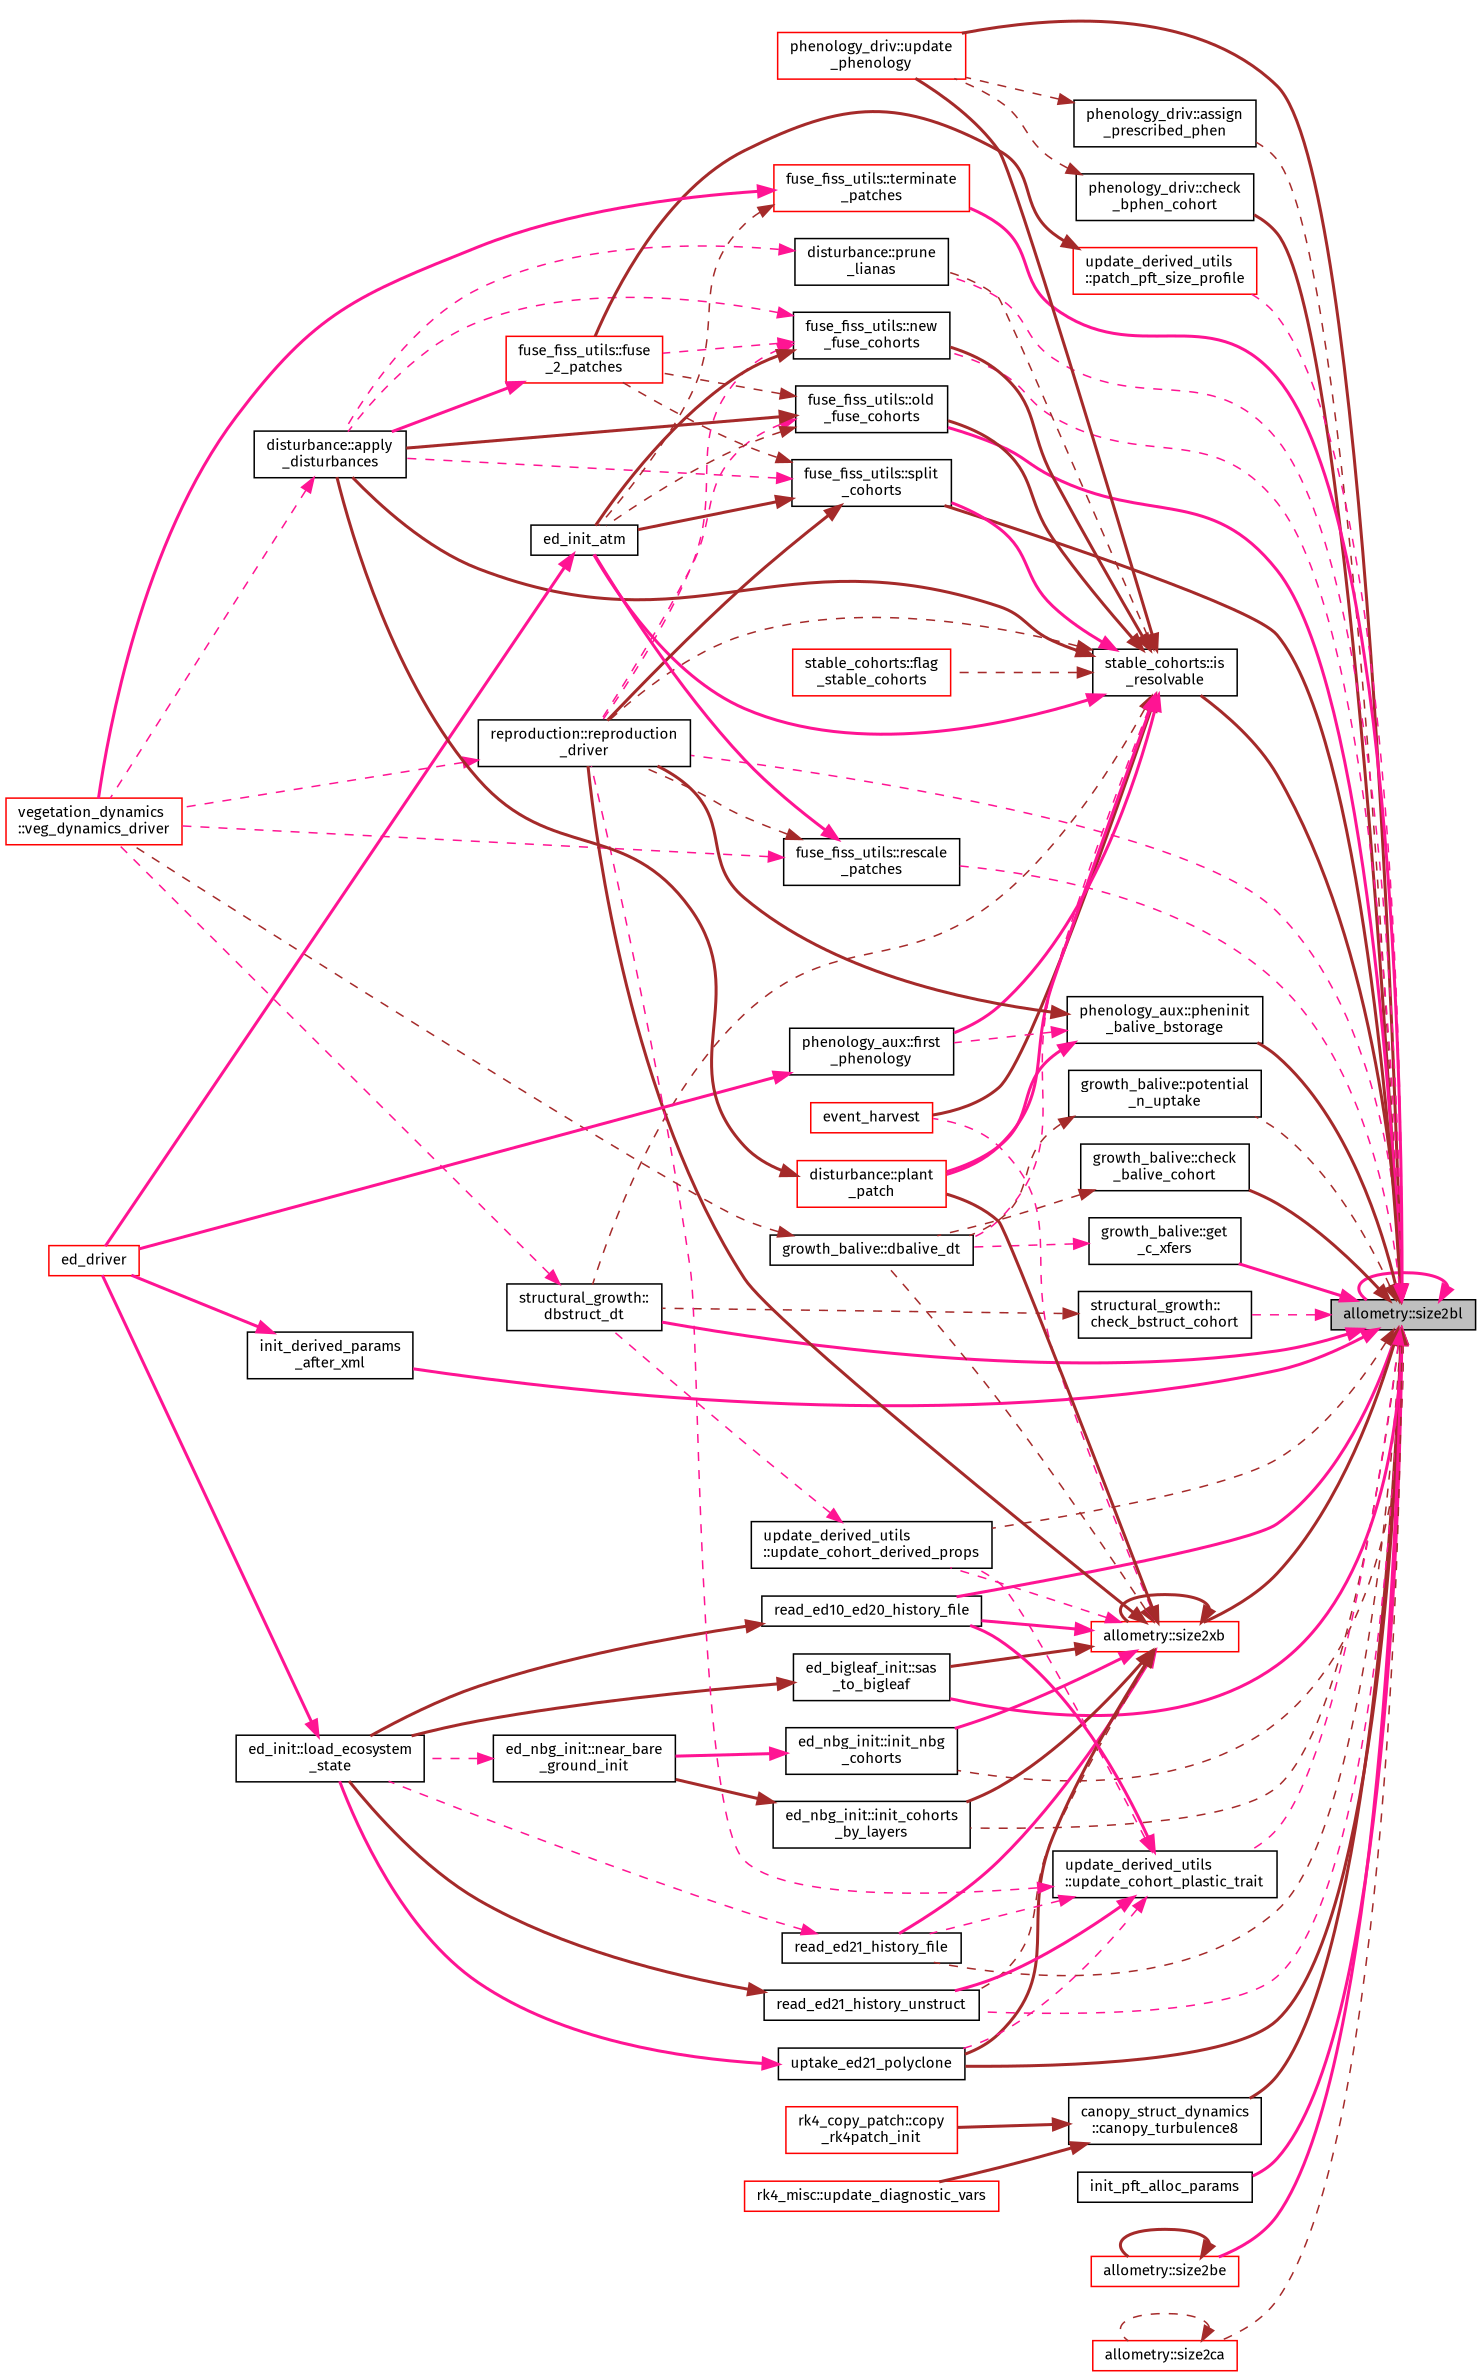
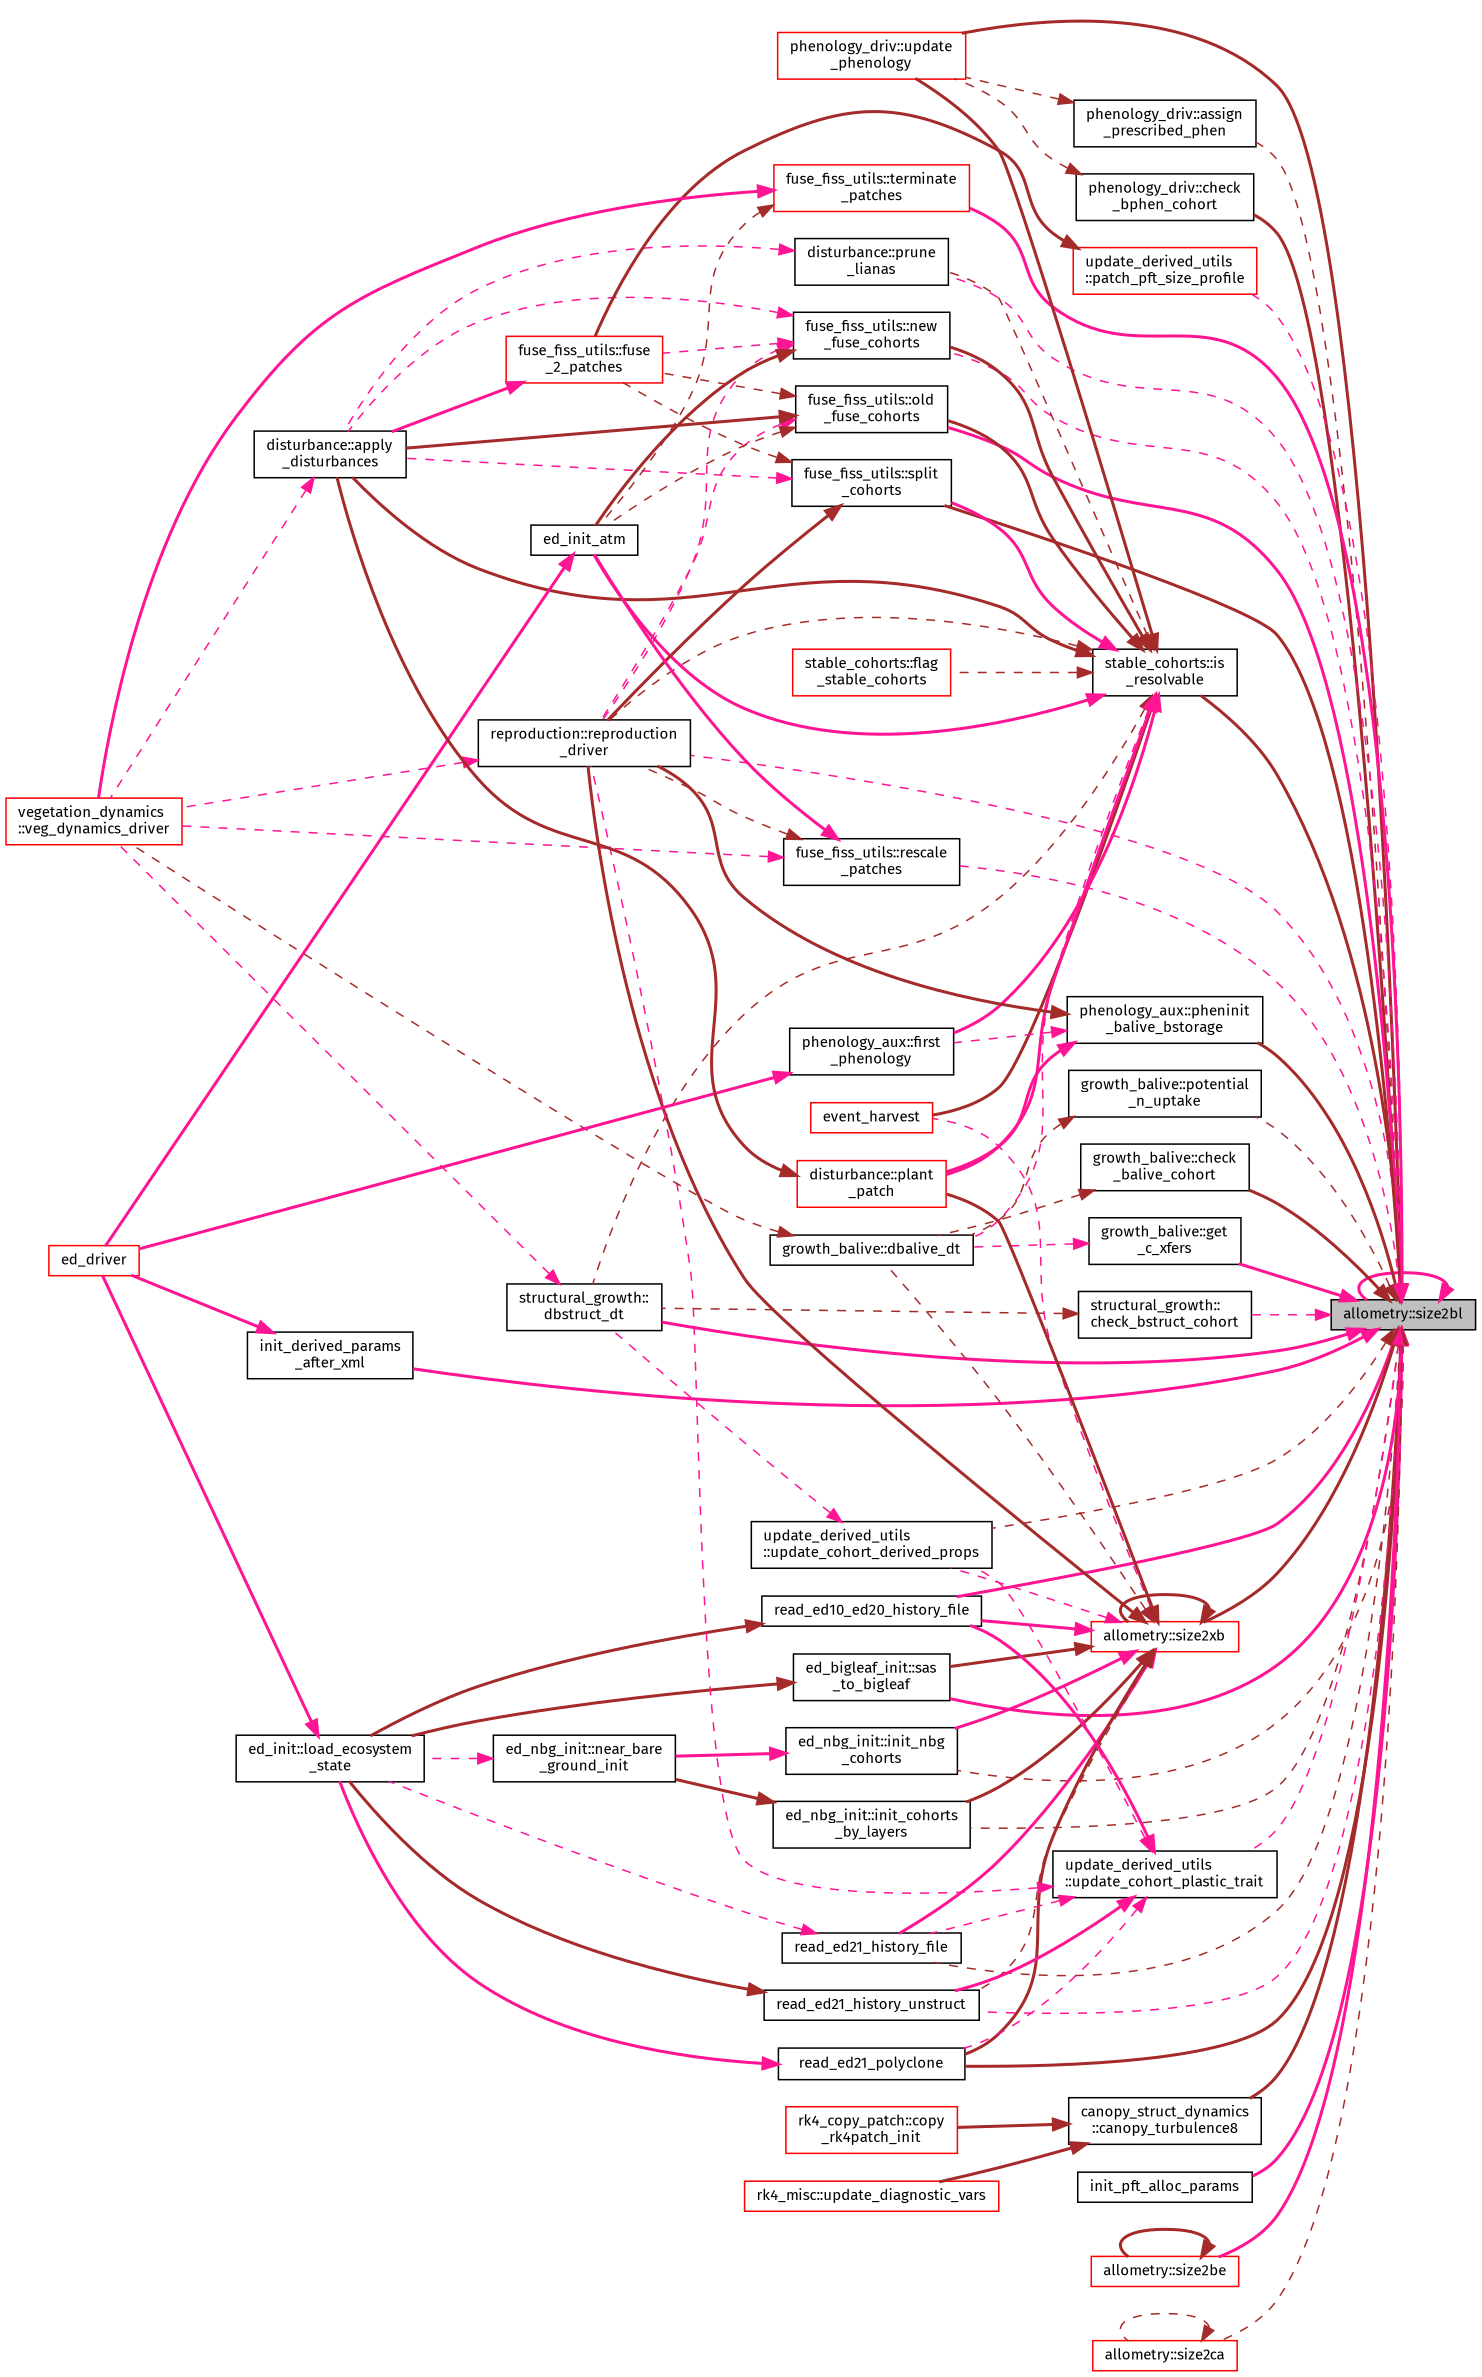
(718, 514) -> none
(872, 2064) -> (872, 2064)
